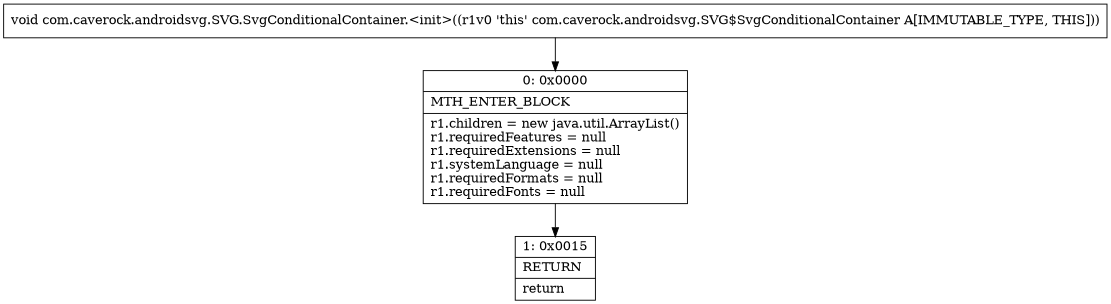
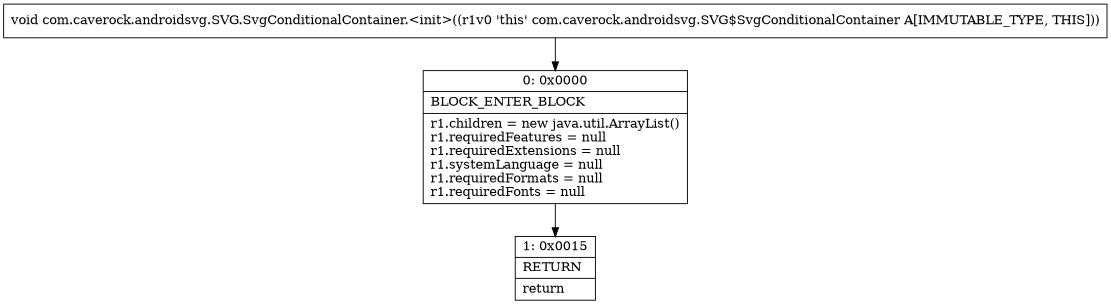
(501, 102) -> (508, 102)
